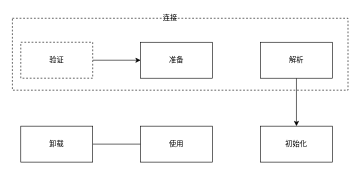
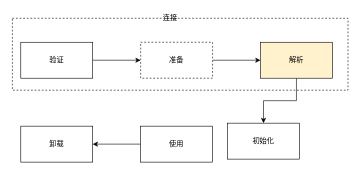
(57, 60) -> (57, 60)
(177, 60) -> (177, 60)
none -> (255, 60)
(297, 60) -> (297, 60)
(96, 144) -> (98, 144)
(297, 144) -> (264, 141)
